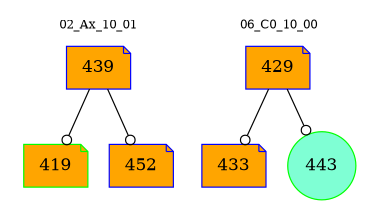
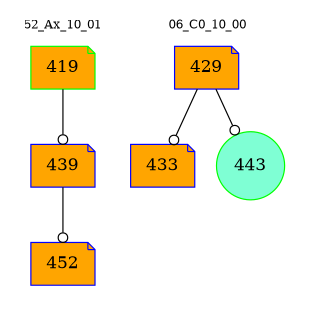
(99, 26) -> (63, 26)
(79, 112) -> (63, 112)
